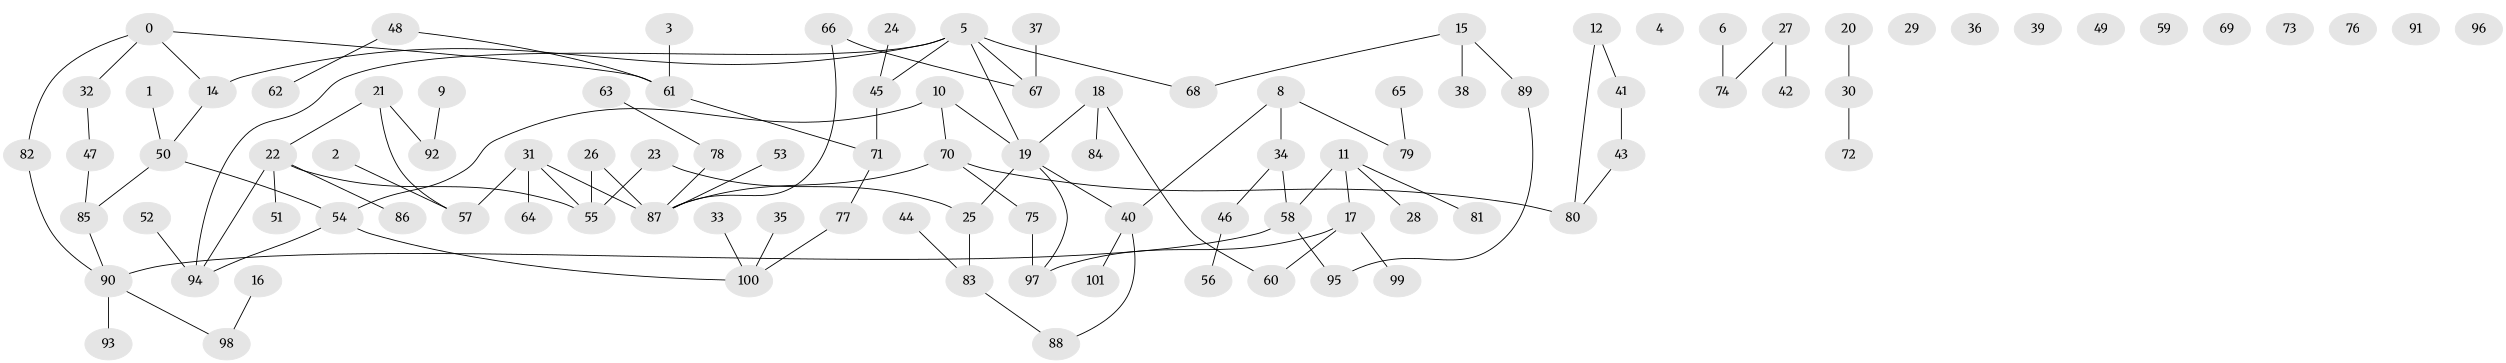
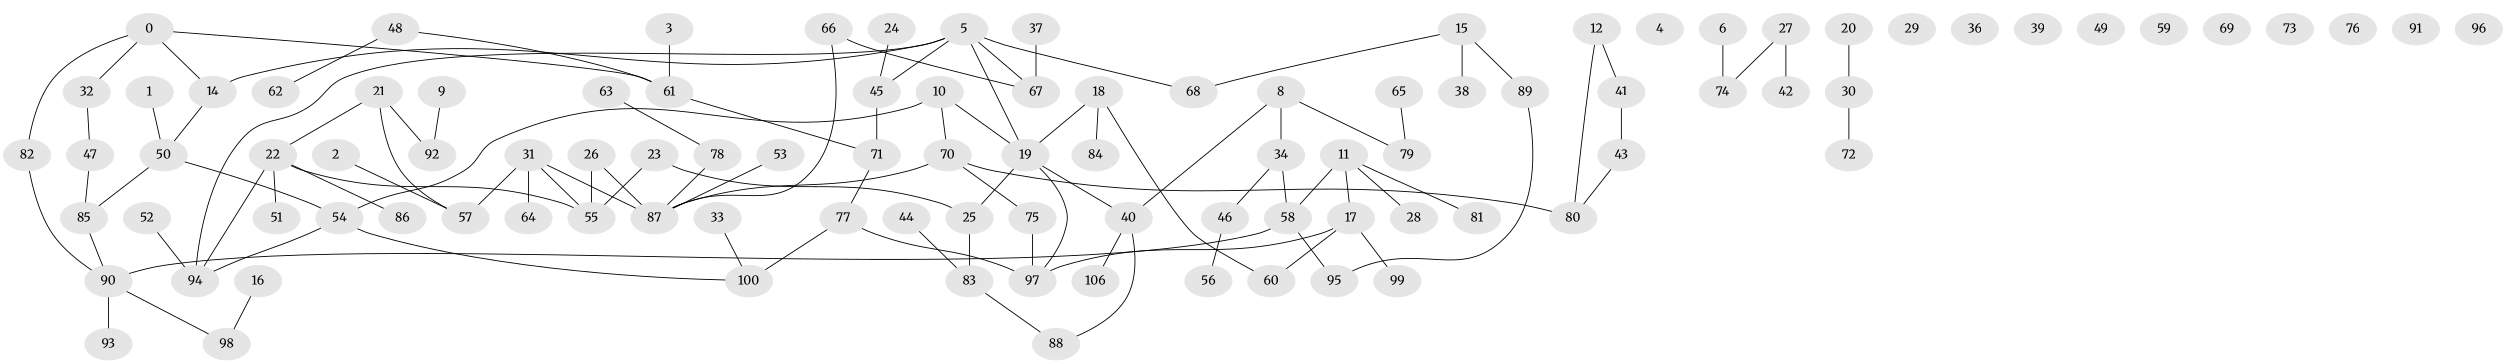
(780, 218) -> none
none -> (926, 248)
(1096, 281) -> (1096, 281)
